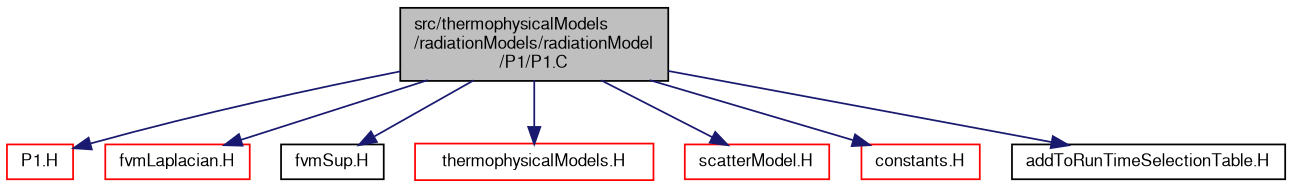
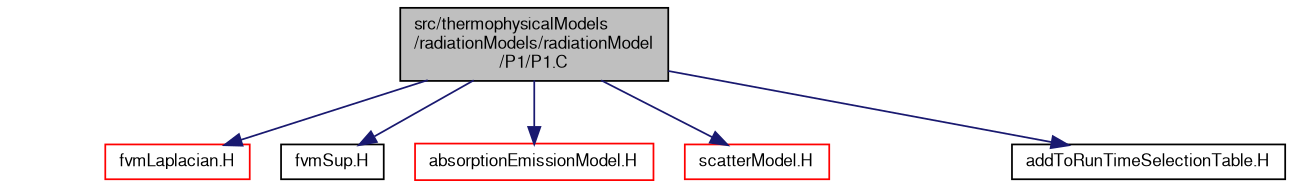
(40, 162) -> none
(534, 162) -> (534, 162)
(921, 162) -> none
